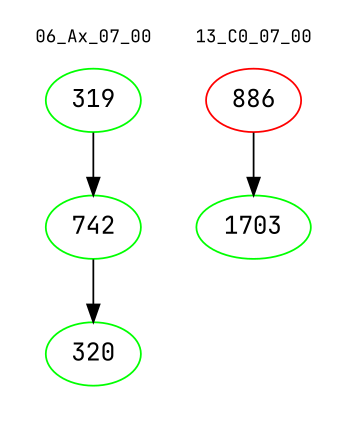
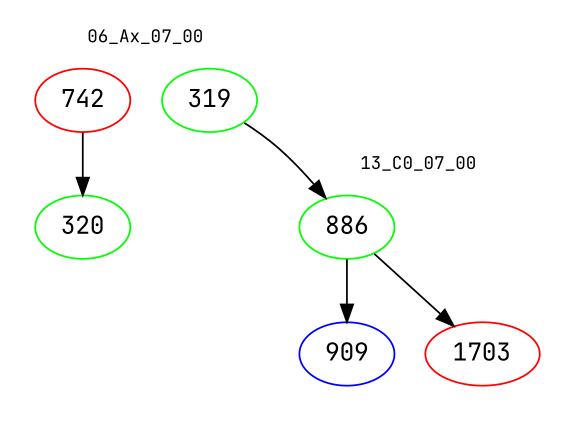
(254, 100) -> (347, 227)
(93, 155) -> (297, 165)
(93, 227) -> (83, 100)
(254, 227) -> (483, 354)
none -> (347, 354)
